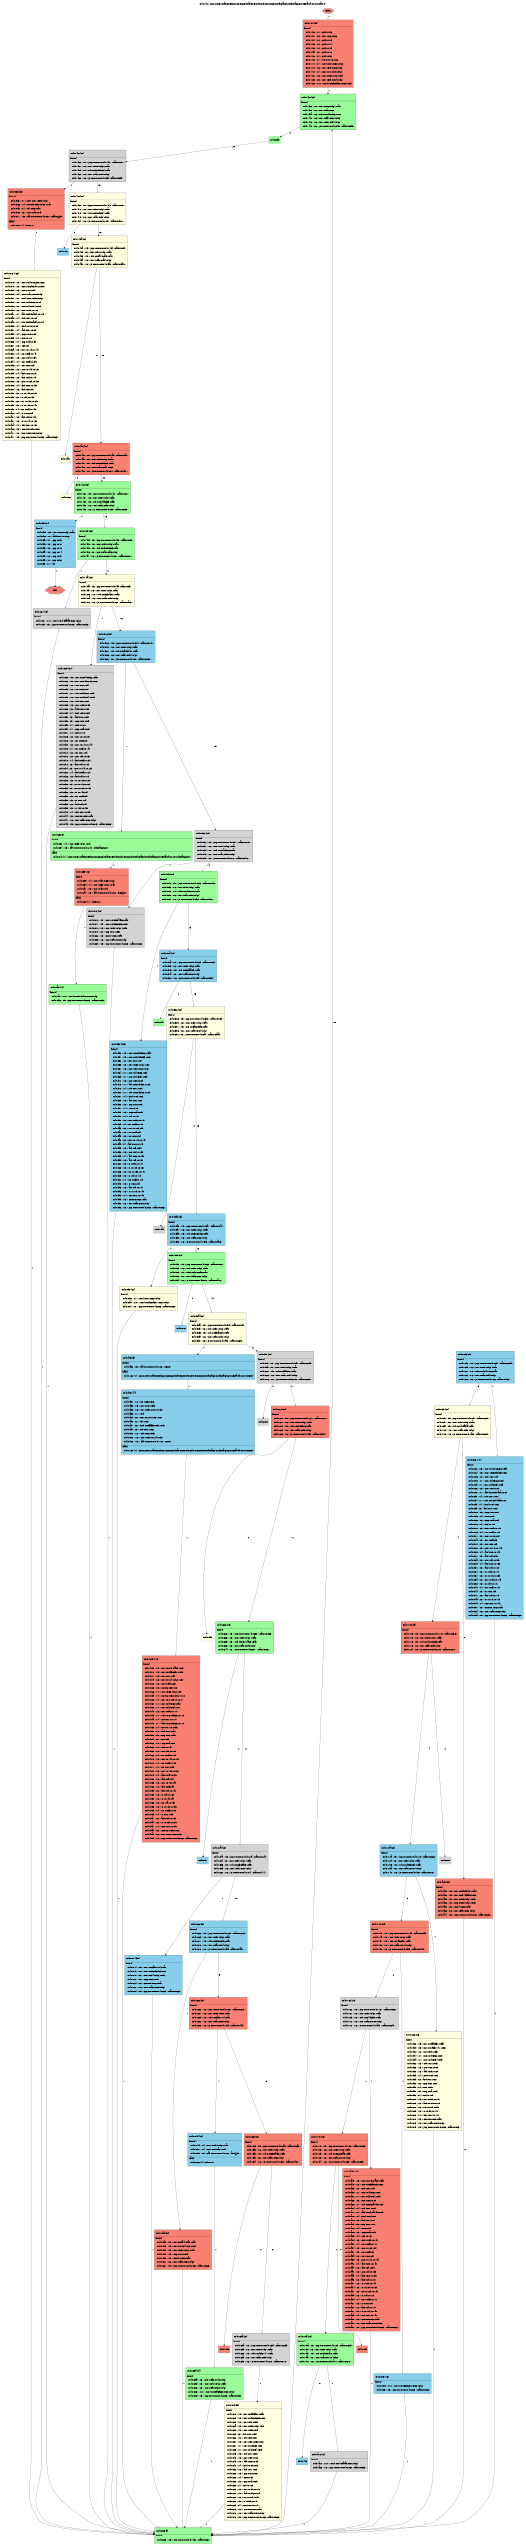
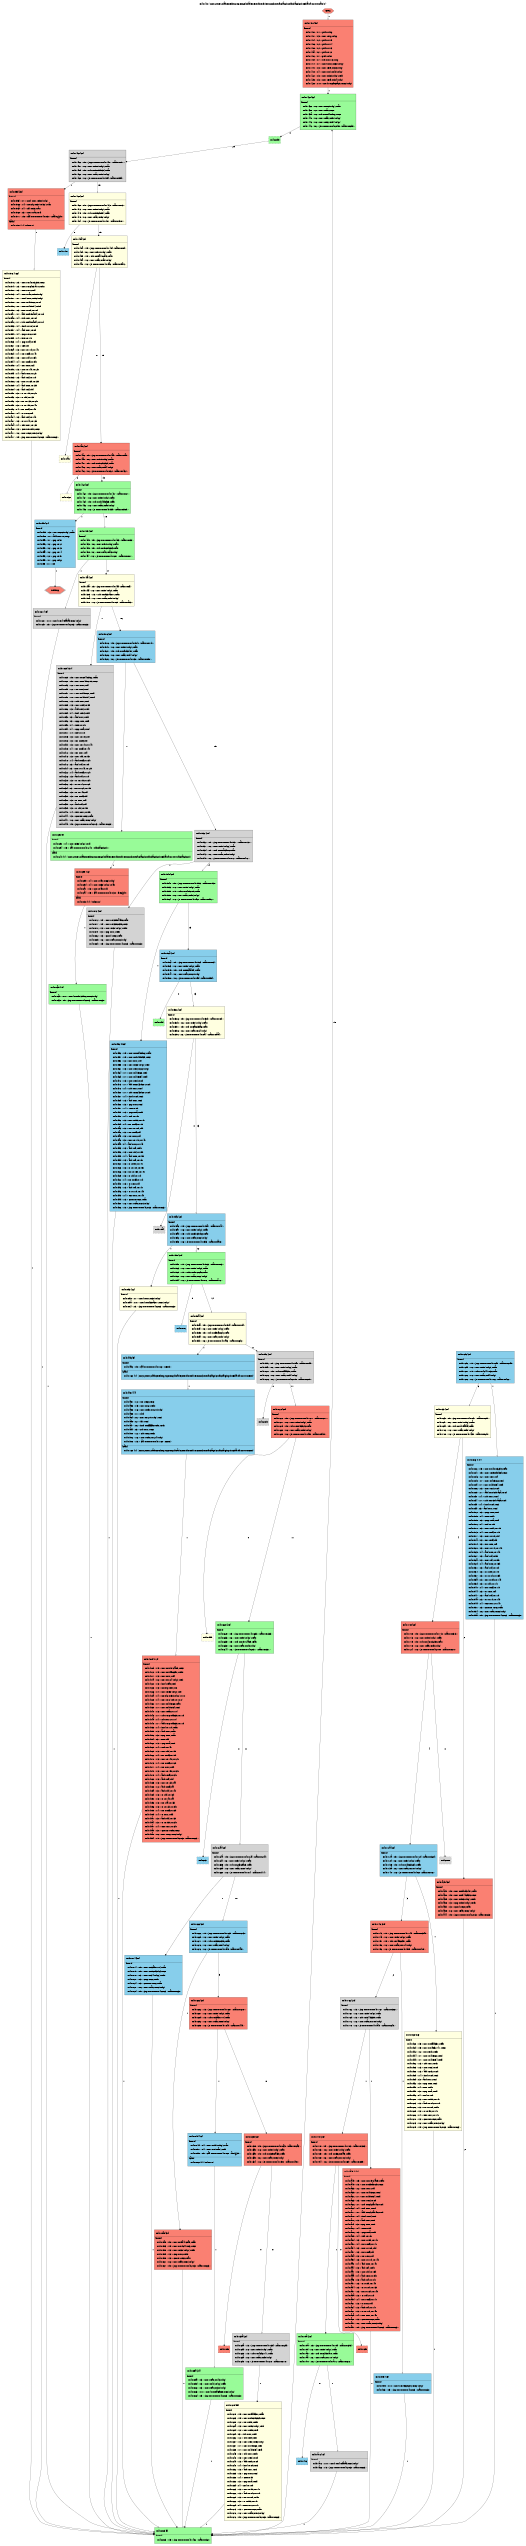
(55, 590) -> (55, 590)
